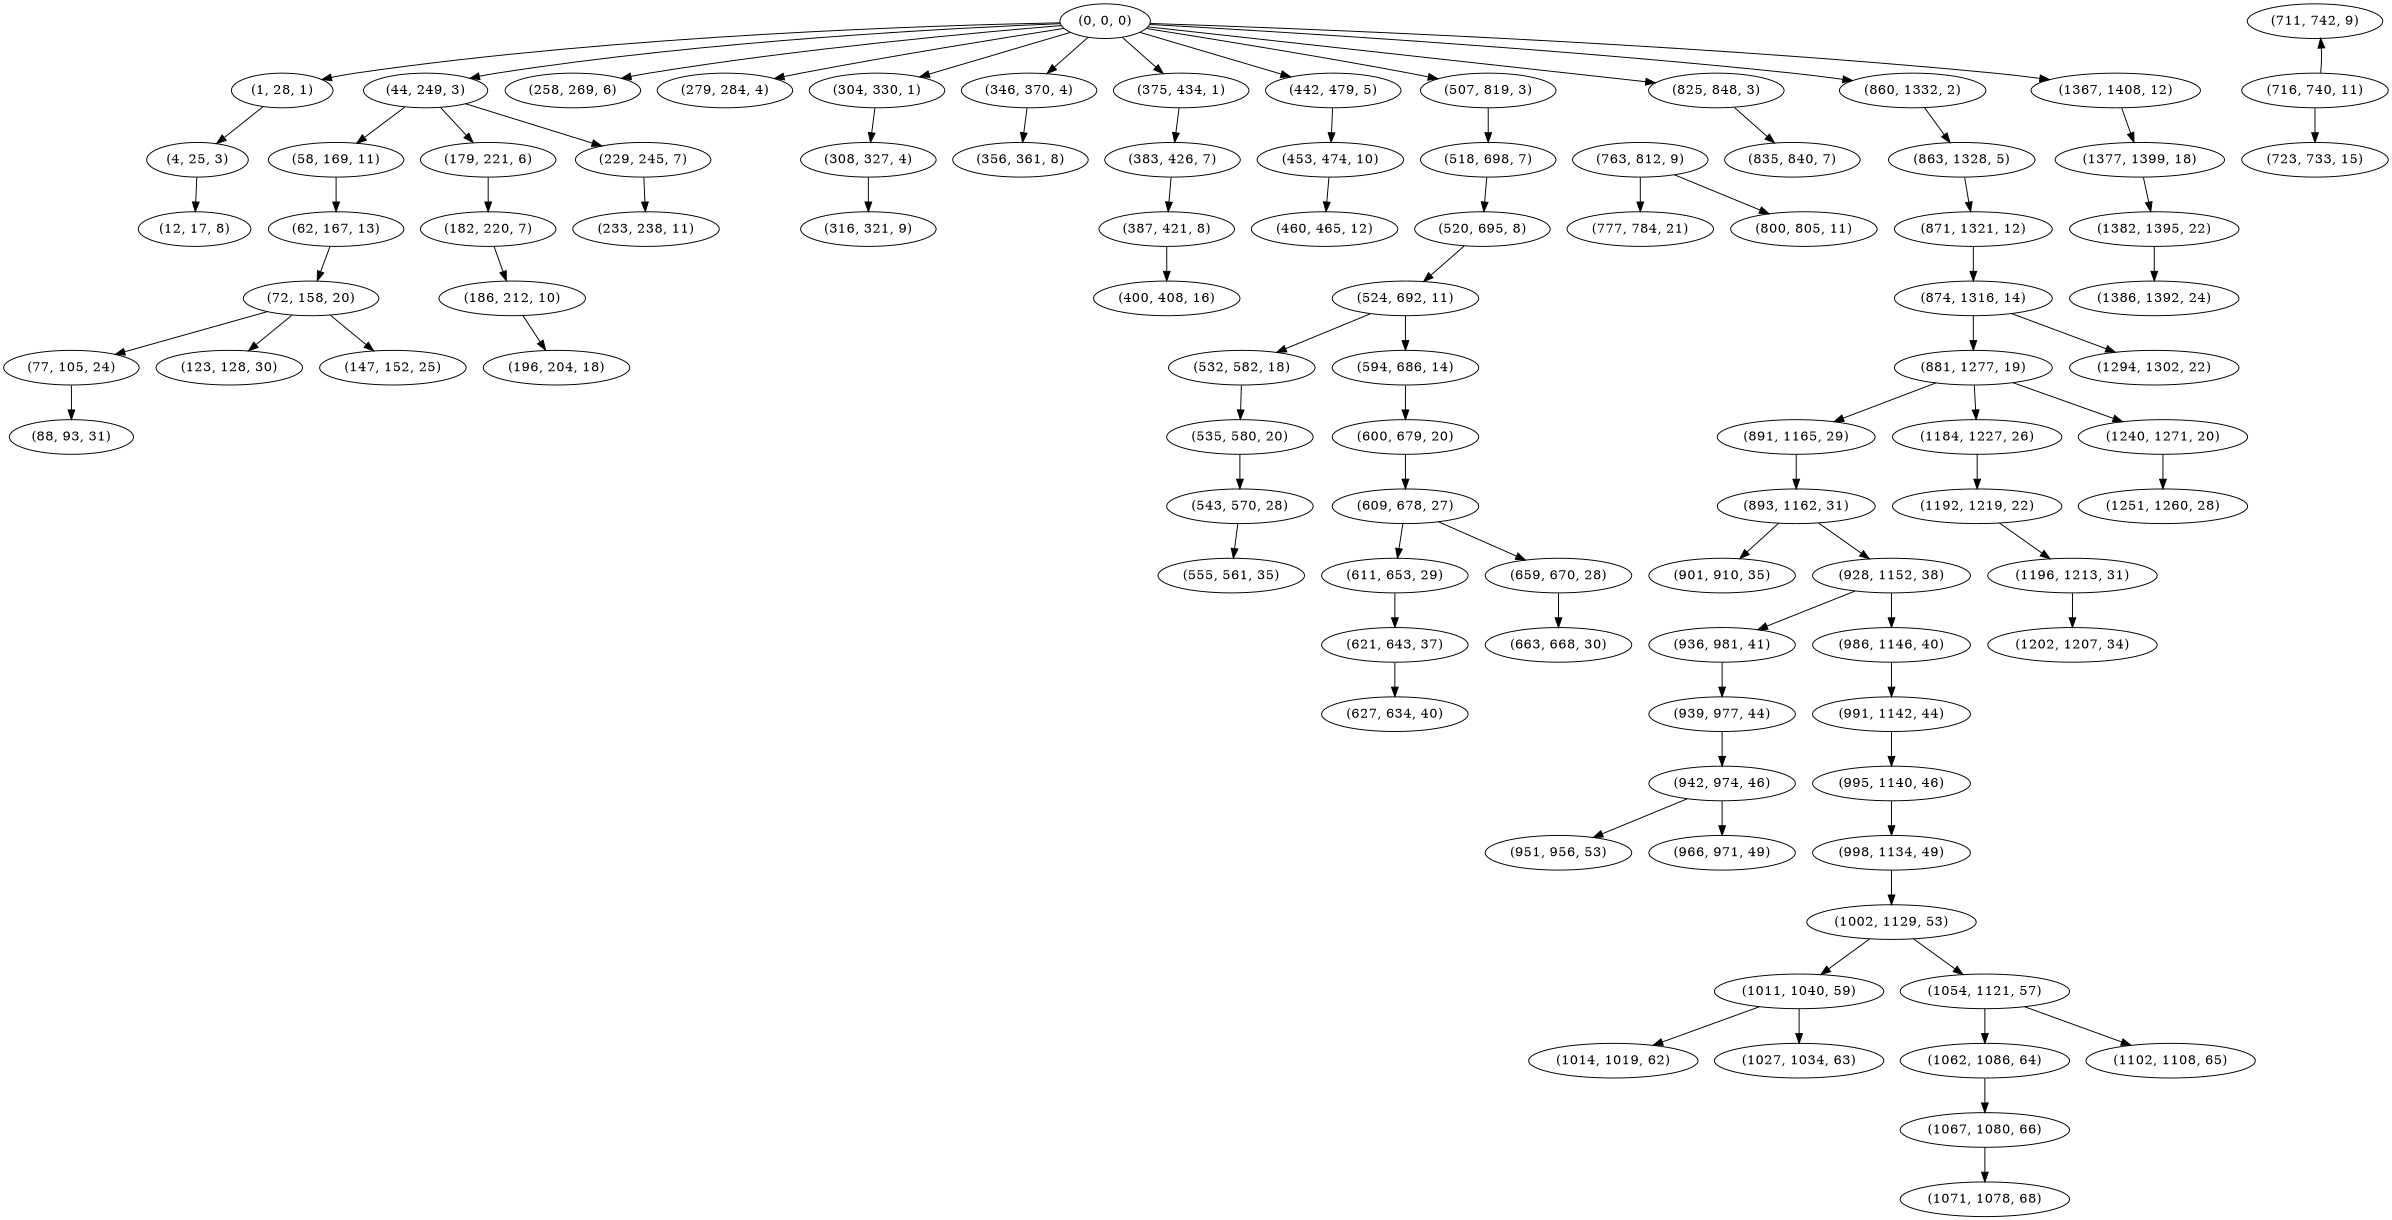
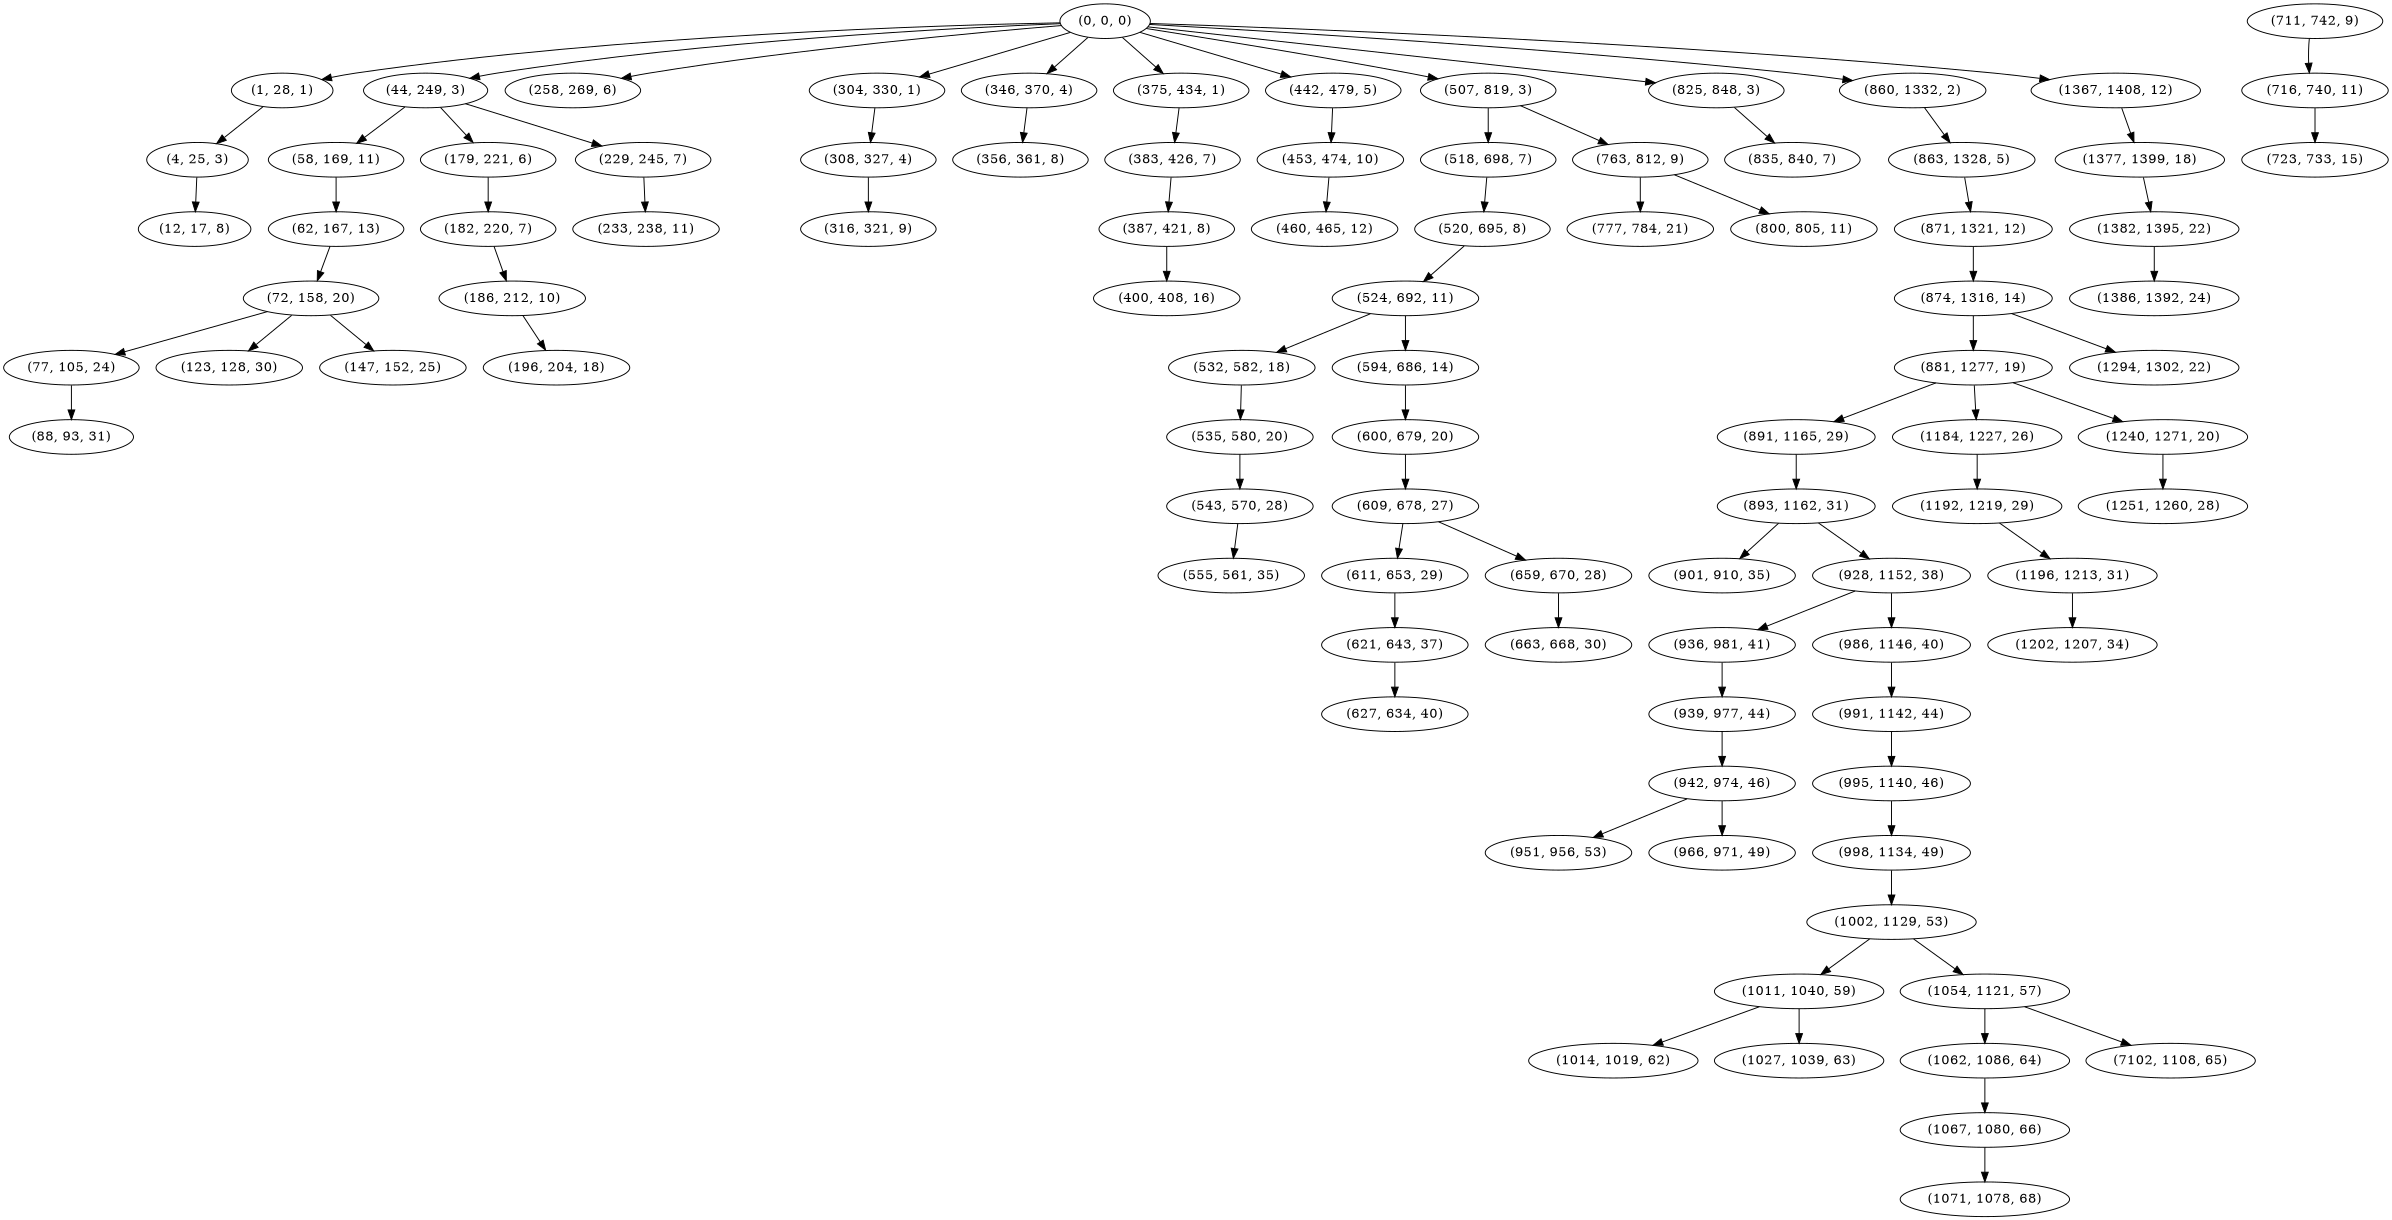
(2321, 61) -> (2309, 51)
(725, 90) -> none
none -> (1560, 123)
(1977, 506) -> (1977, 506)
(1799, 1061) -> (1799, 1061)
(2171, 1061) -> (2171, 1061)
